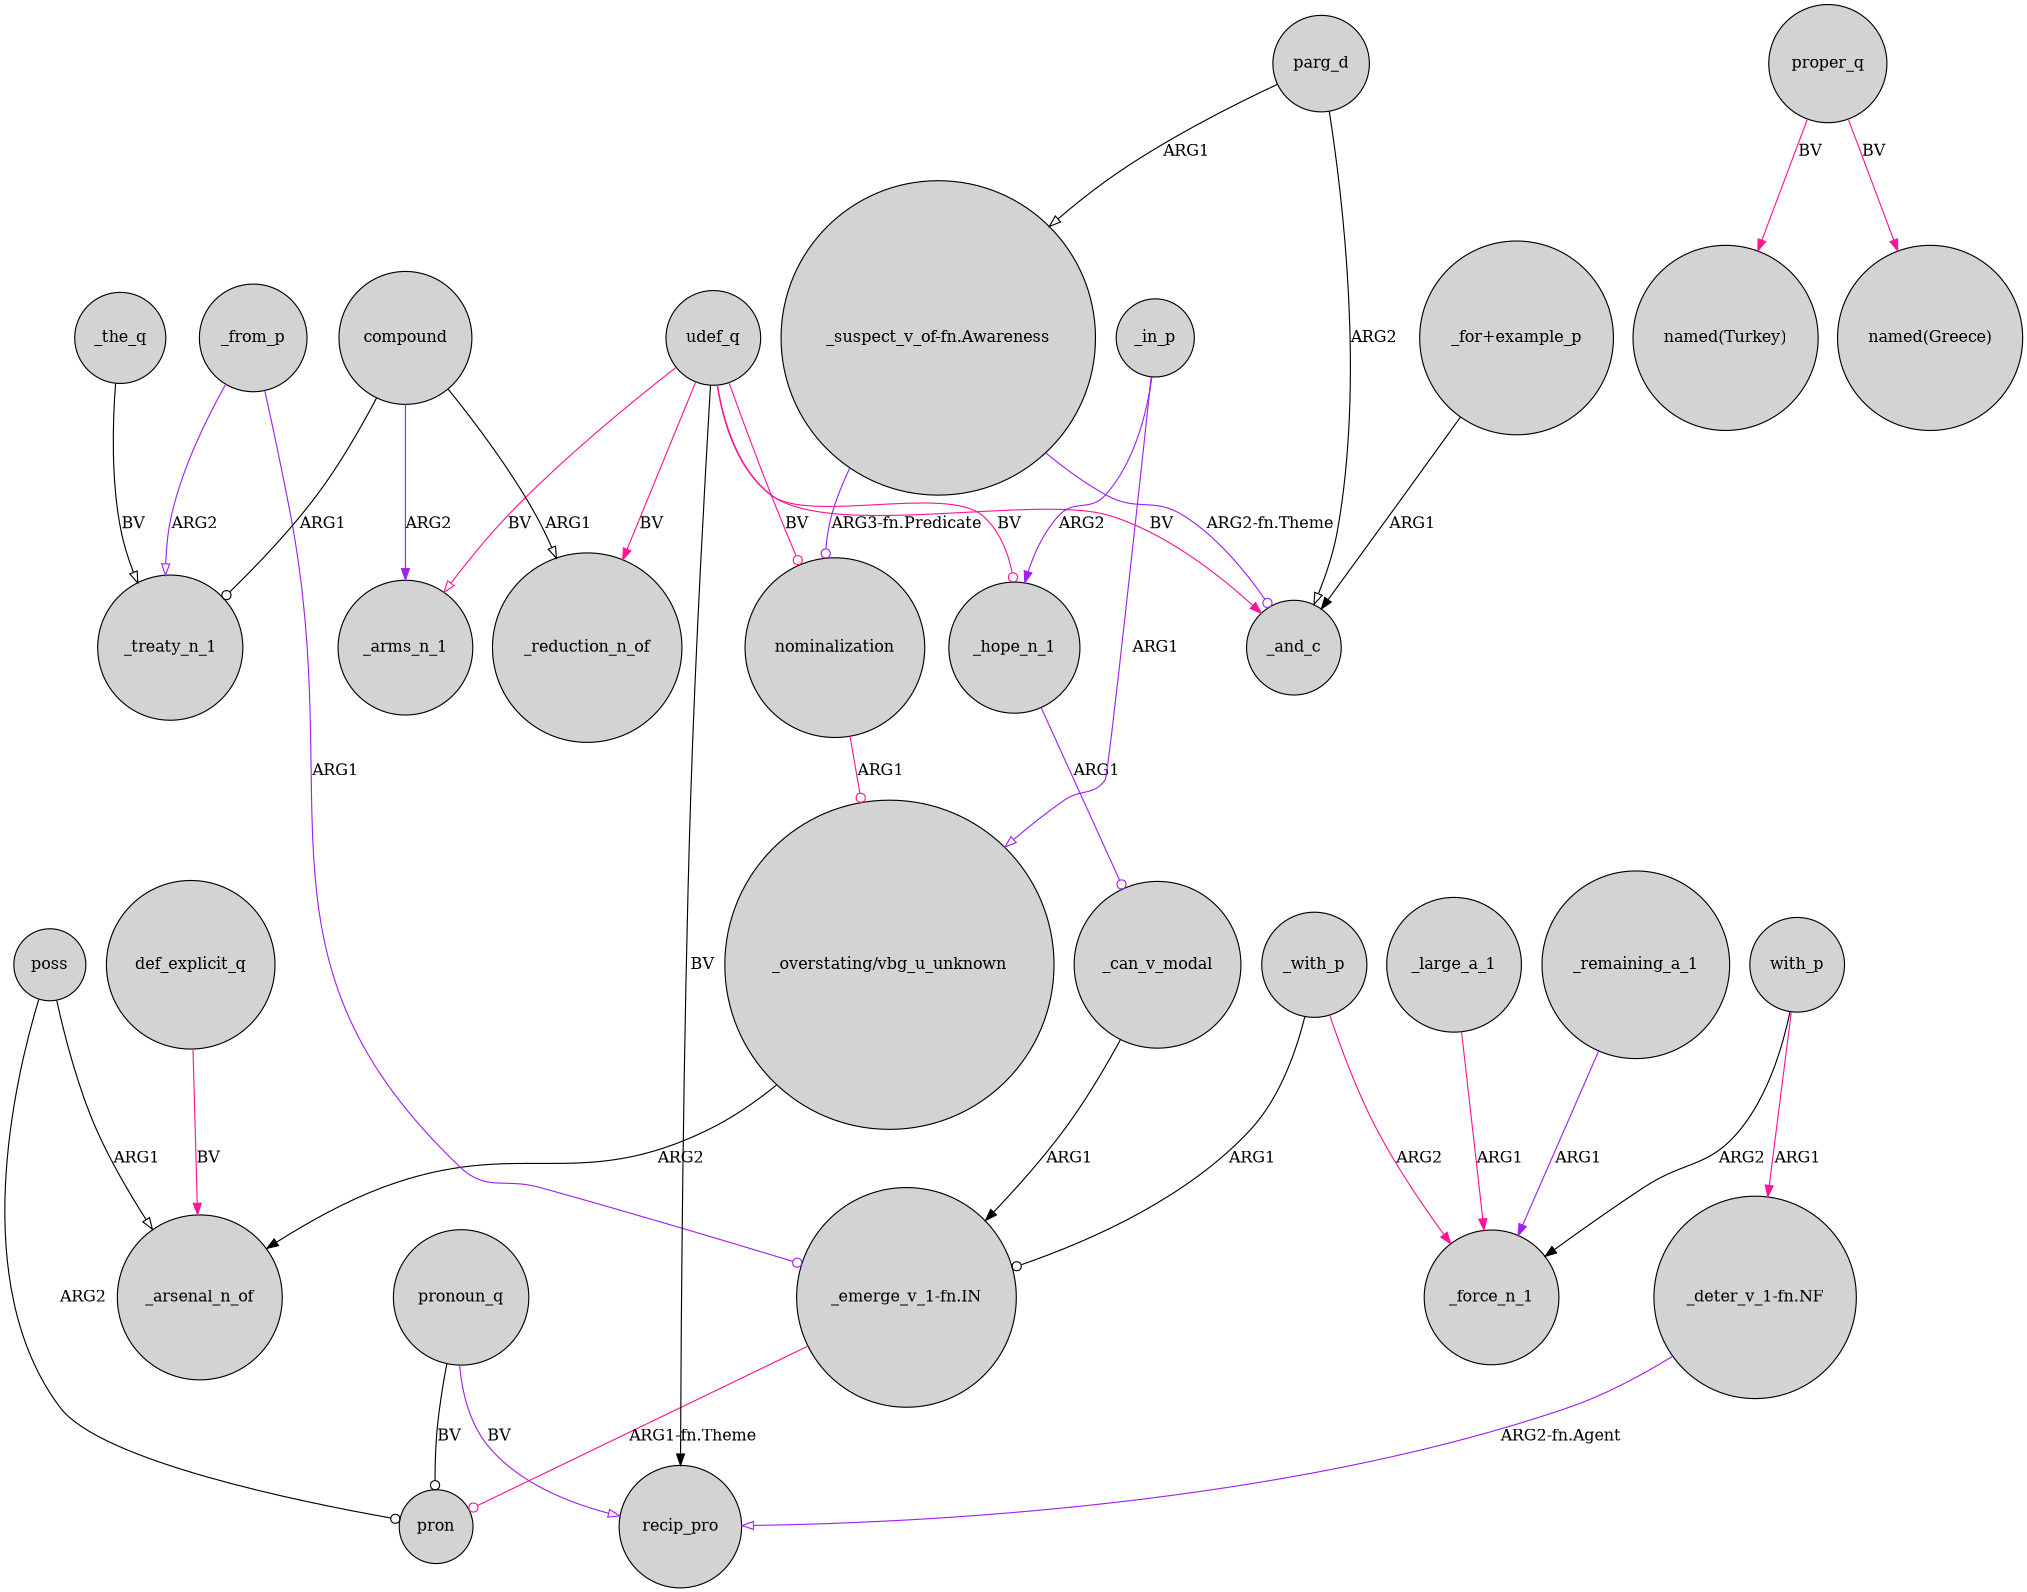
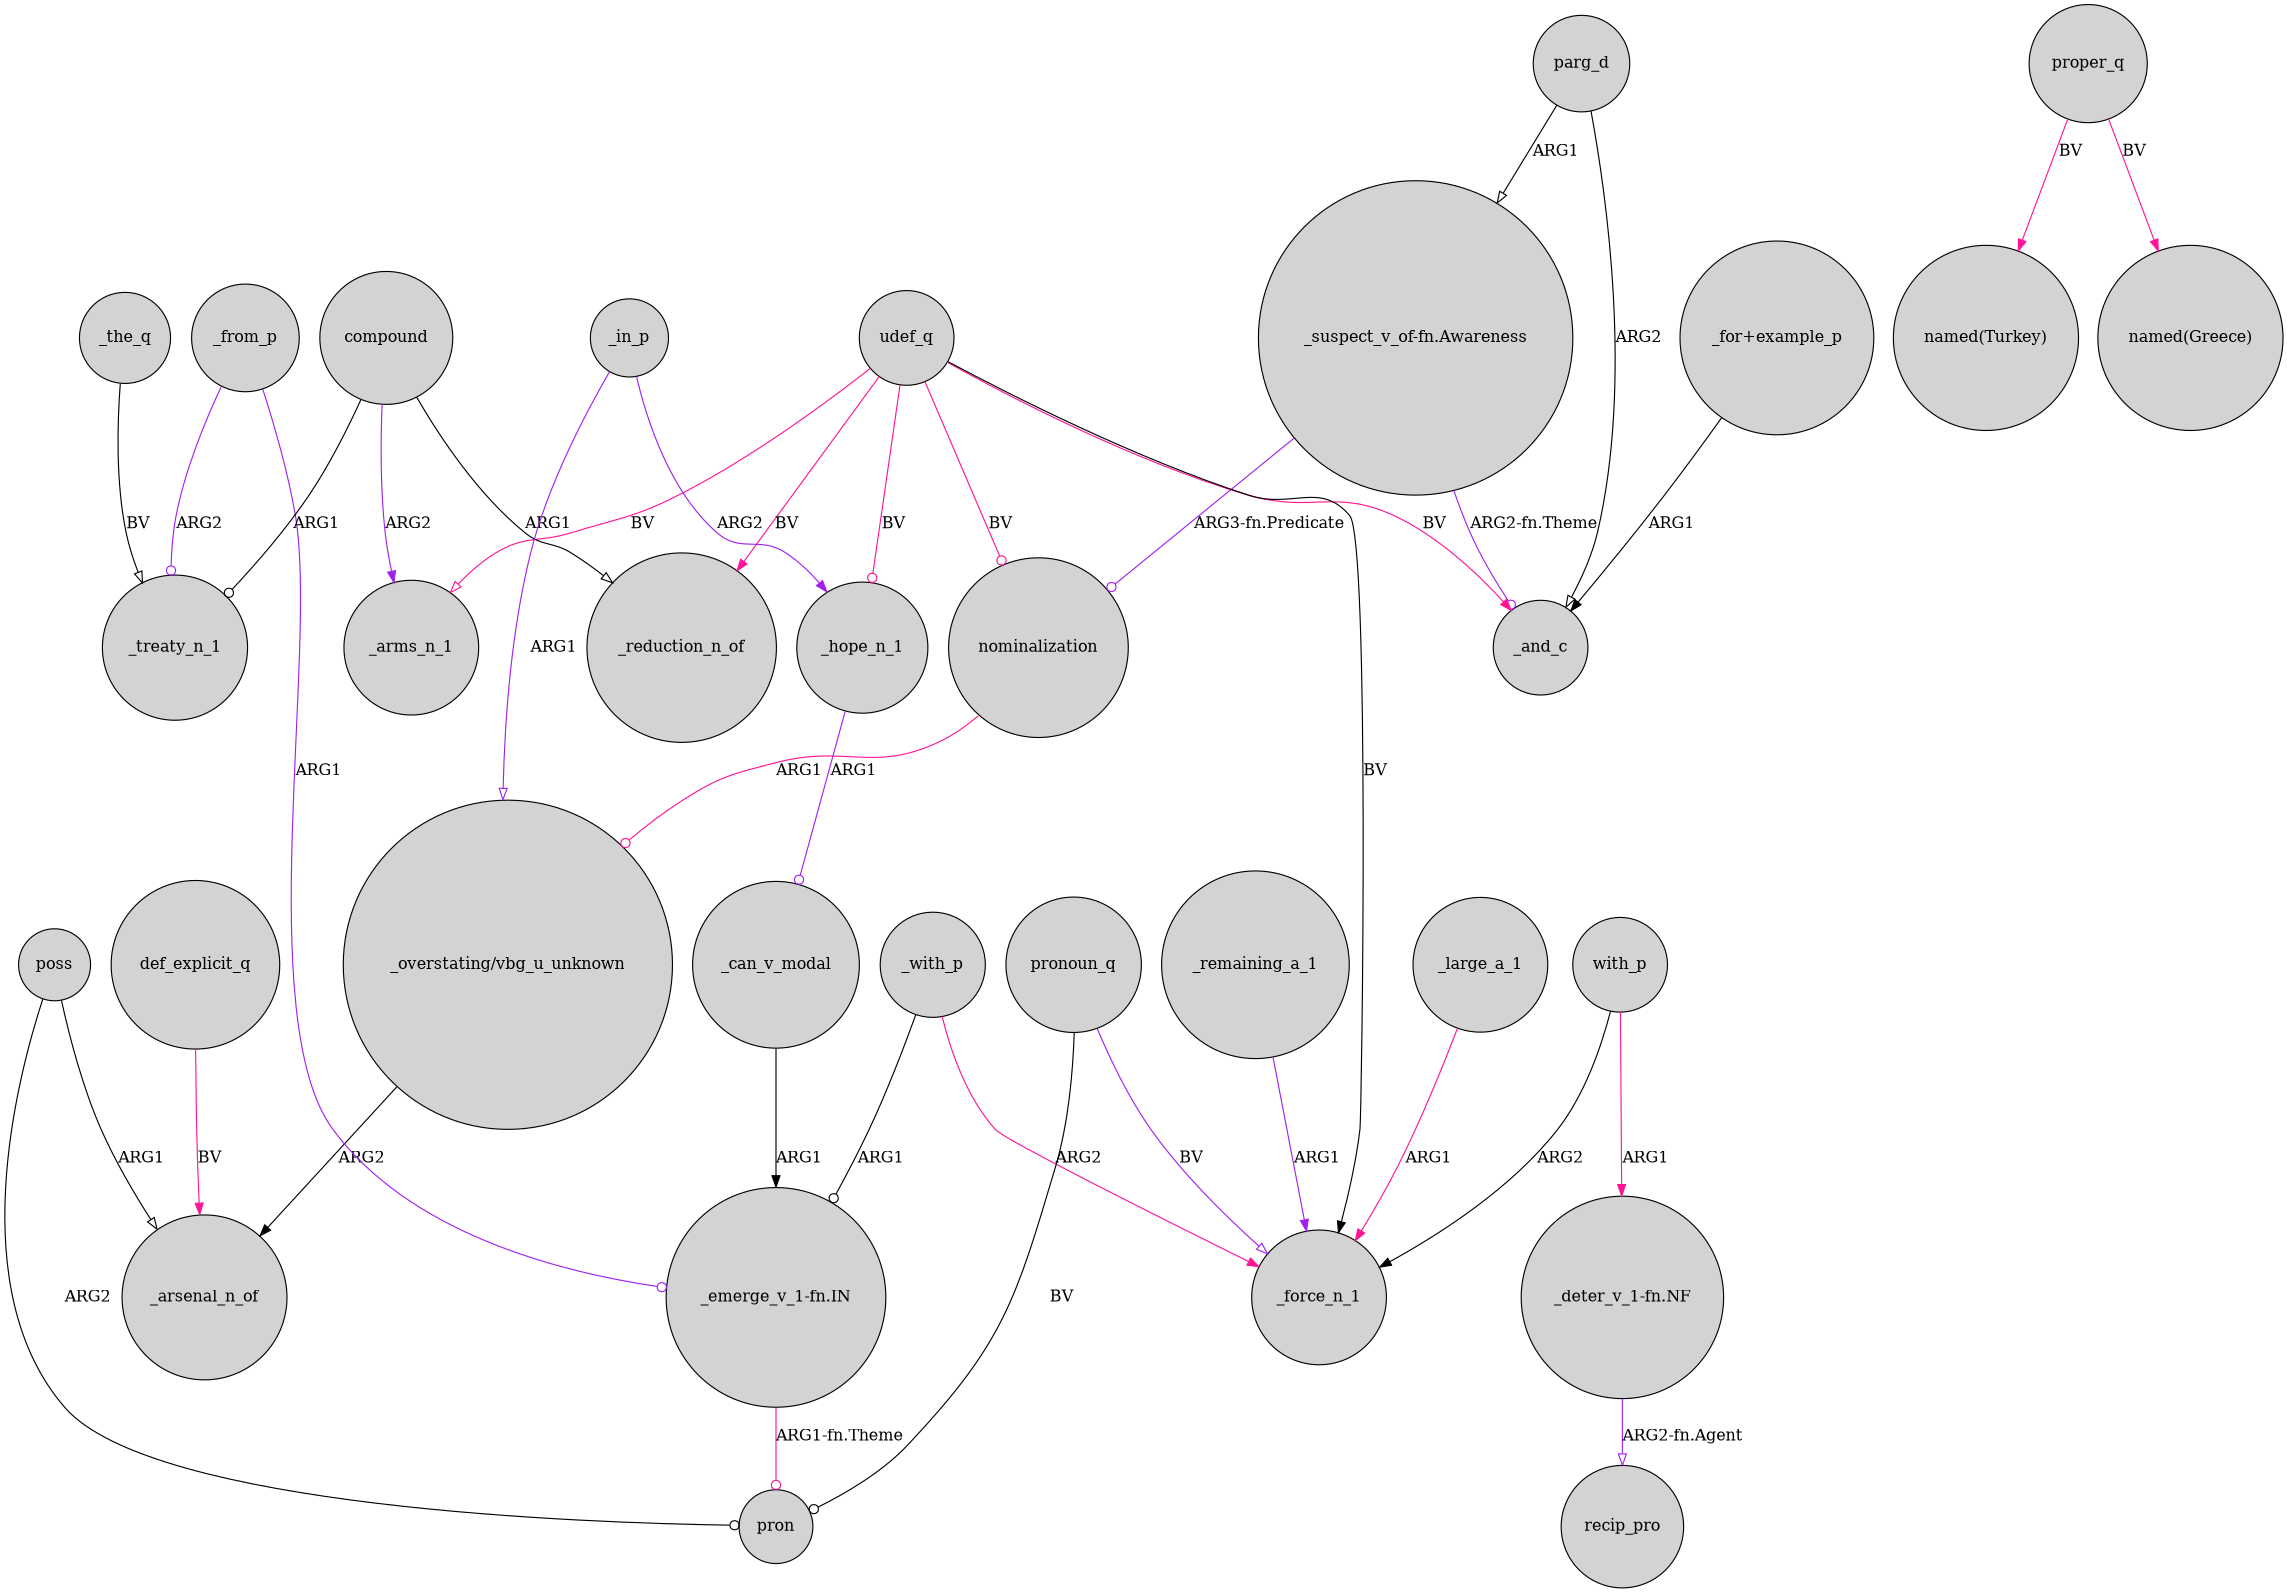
(185, 471) -> (187, 474)
(687, 919) -> (1361, 651)
(507, 1465) -> (1164, 1148)
